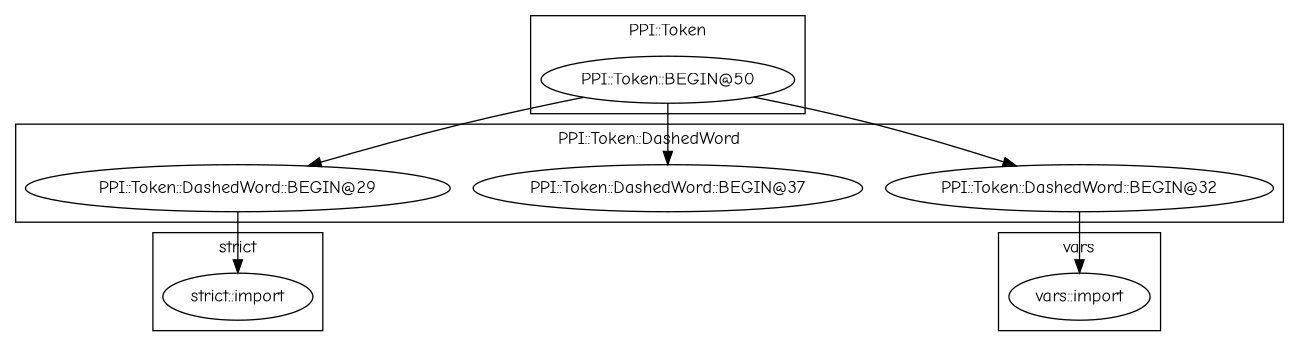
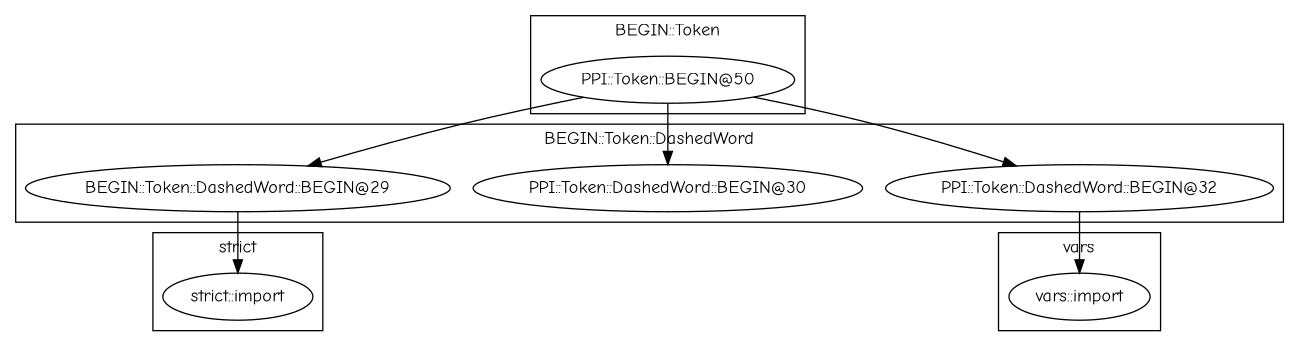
(668, 31) -> (668, 31)
(650, 139) -> (650, 139)
(238, 188) -> (238, 188)
(668, 188) -> (668, 188)
